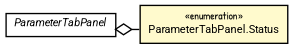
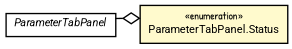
(136, 29) -> (119, 18)
